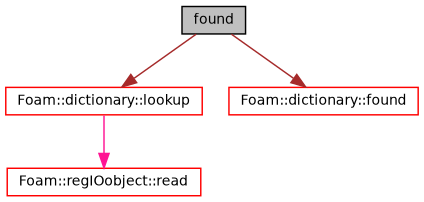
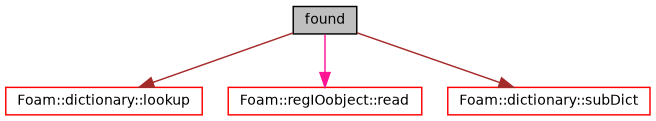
(324, 101) -> (549, 101)
(104, 134) -> (325, 53)
